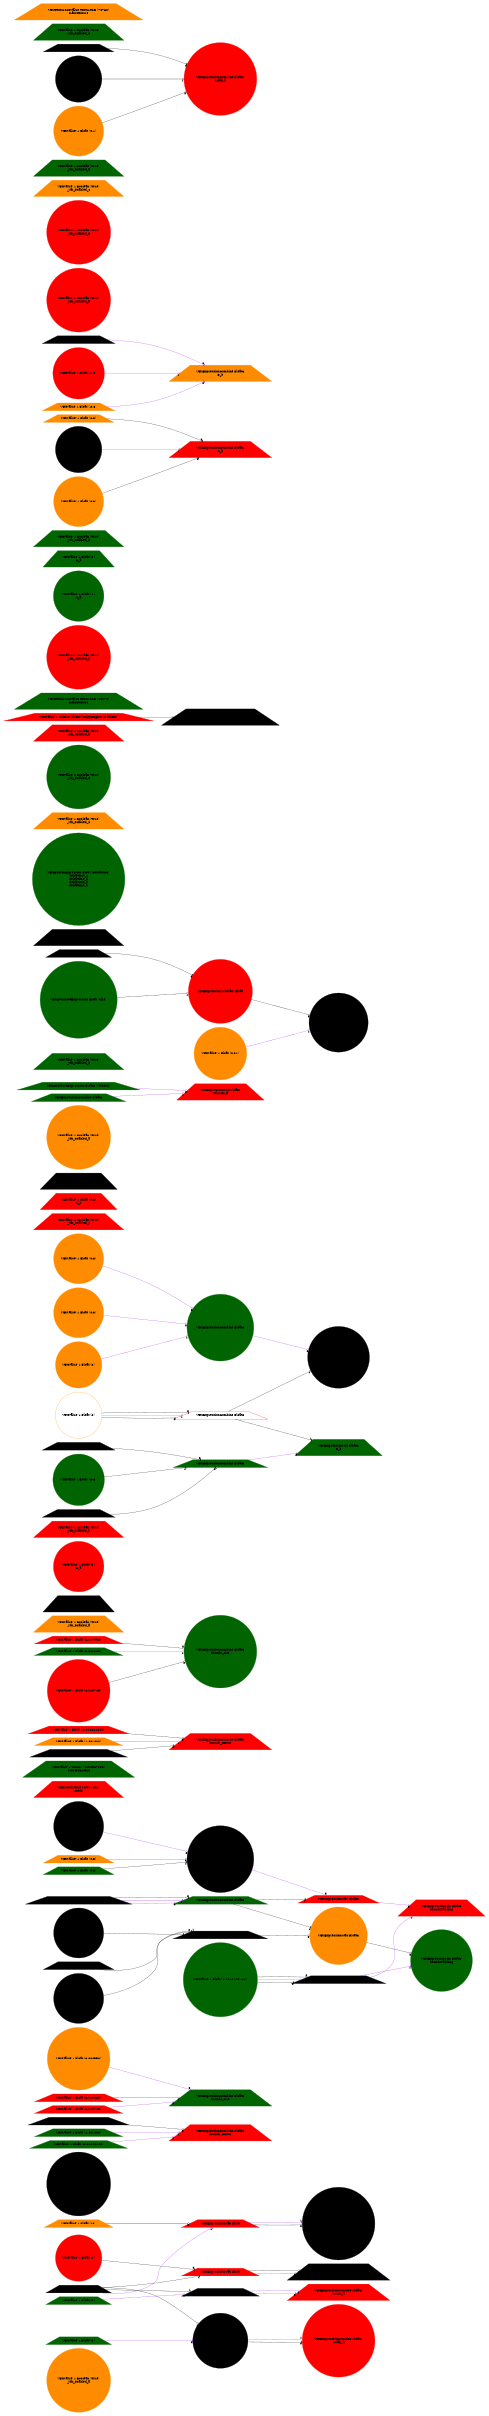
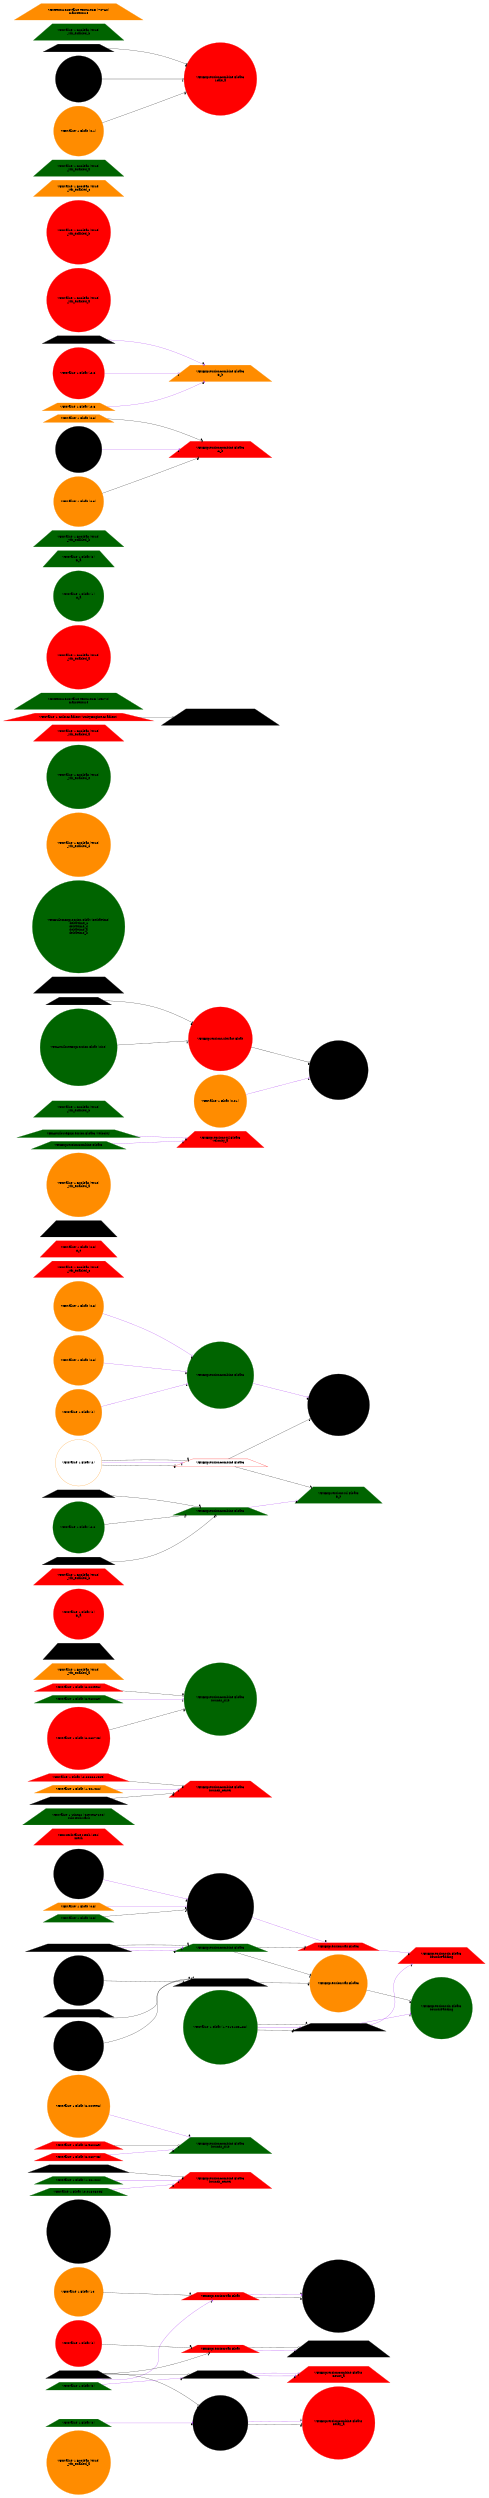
(79, 821) -> (79, 845)
(79, 2223) -> (79, 2292)
